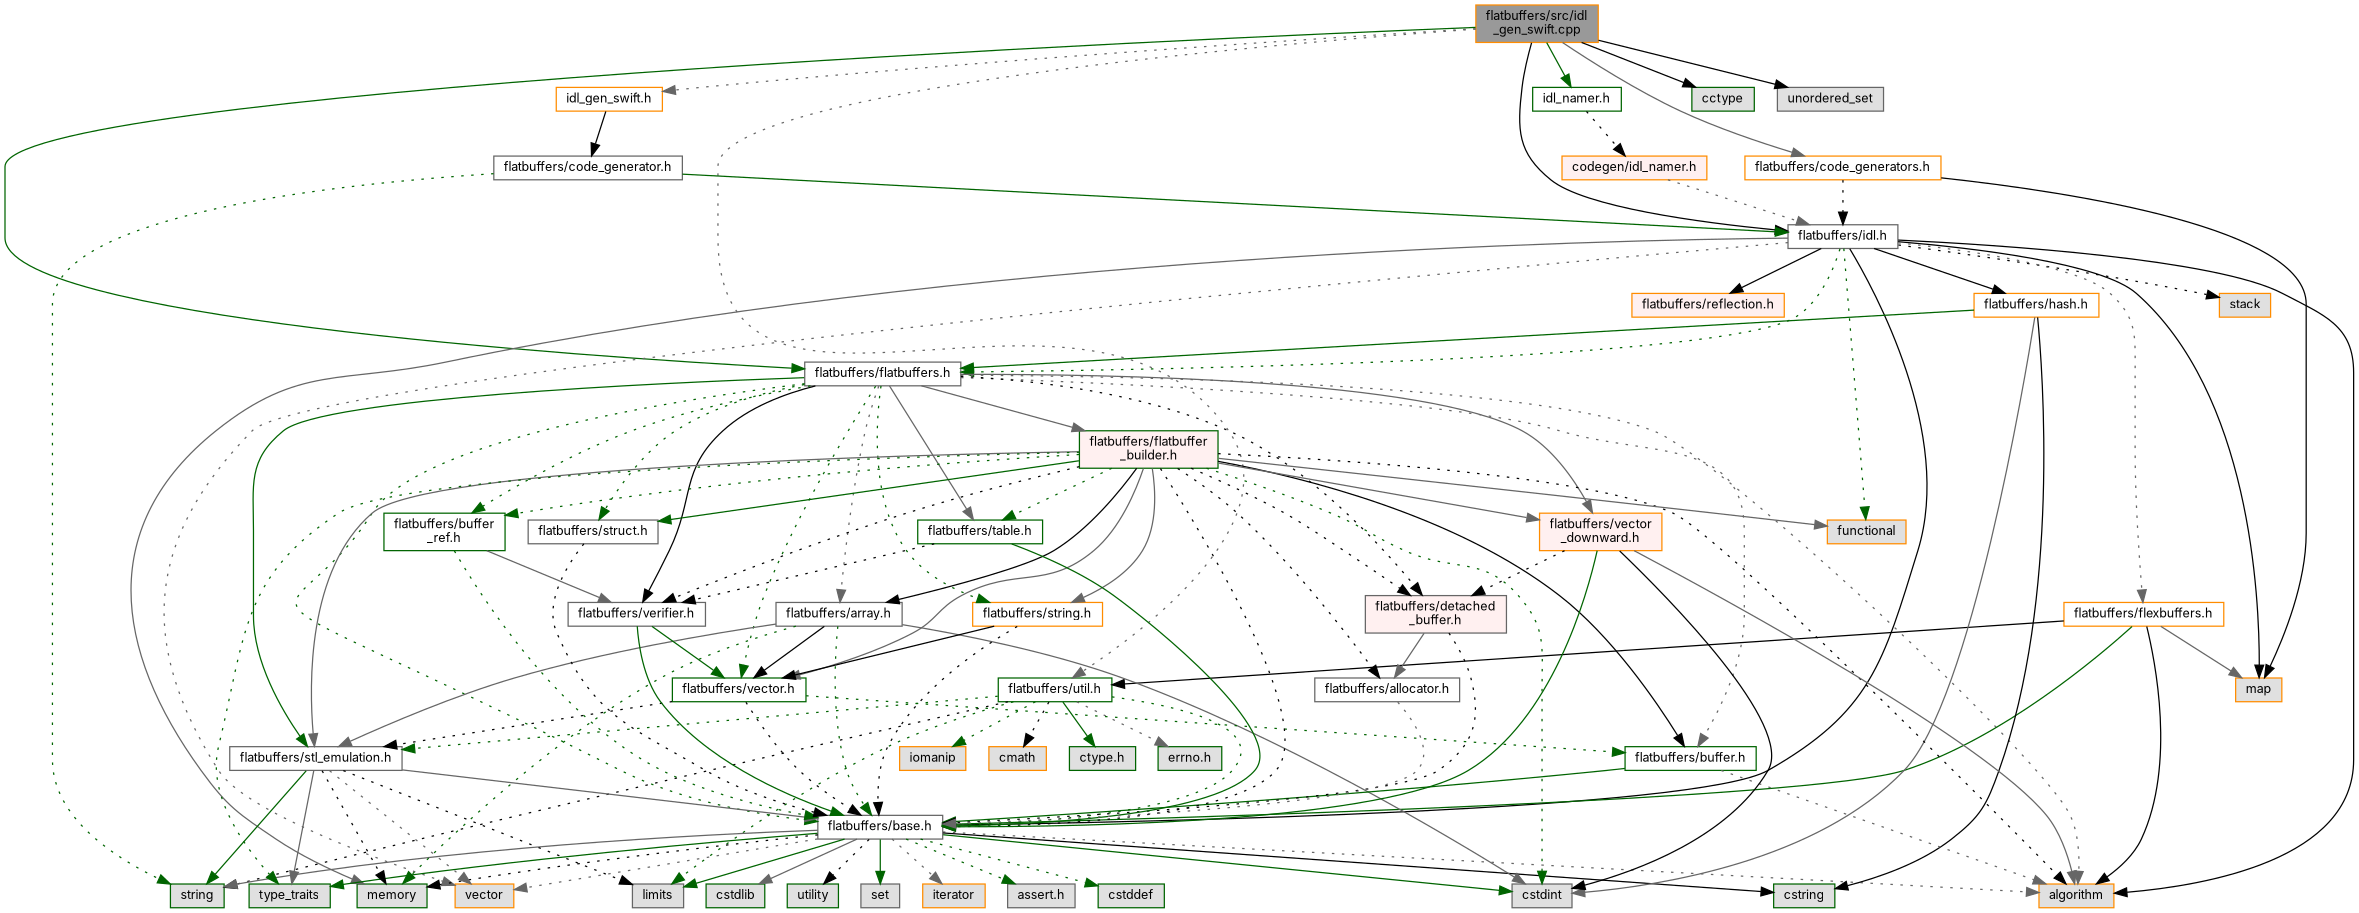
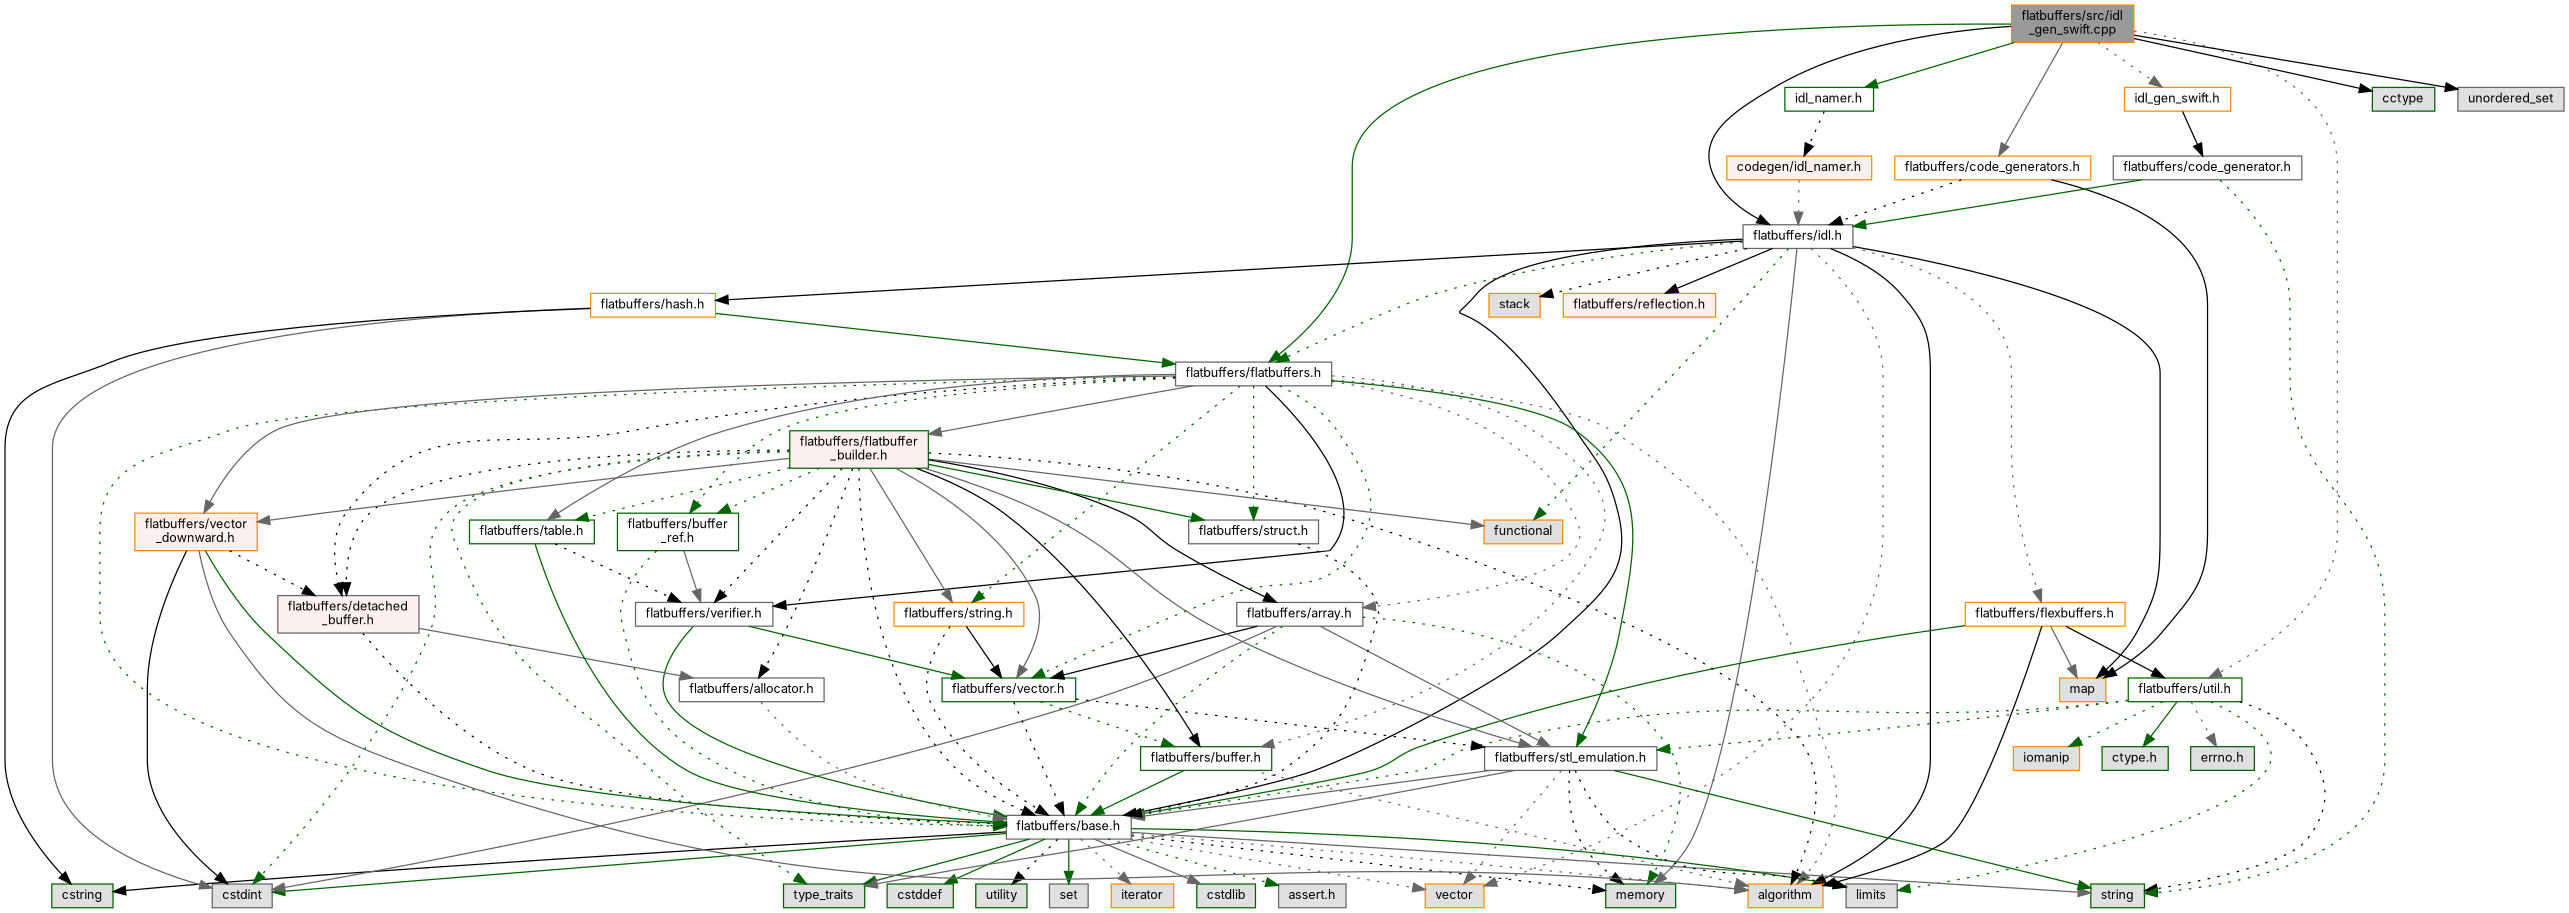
(1018, 759) -> none
(1003, 861) -> (1016, 852)
